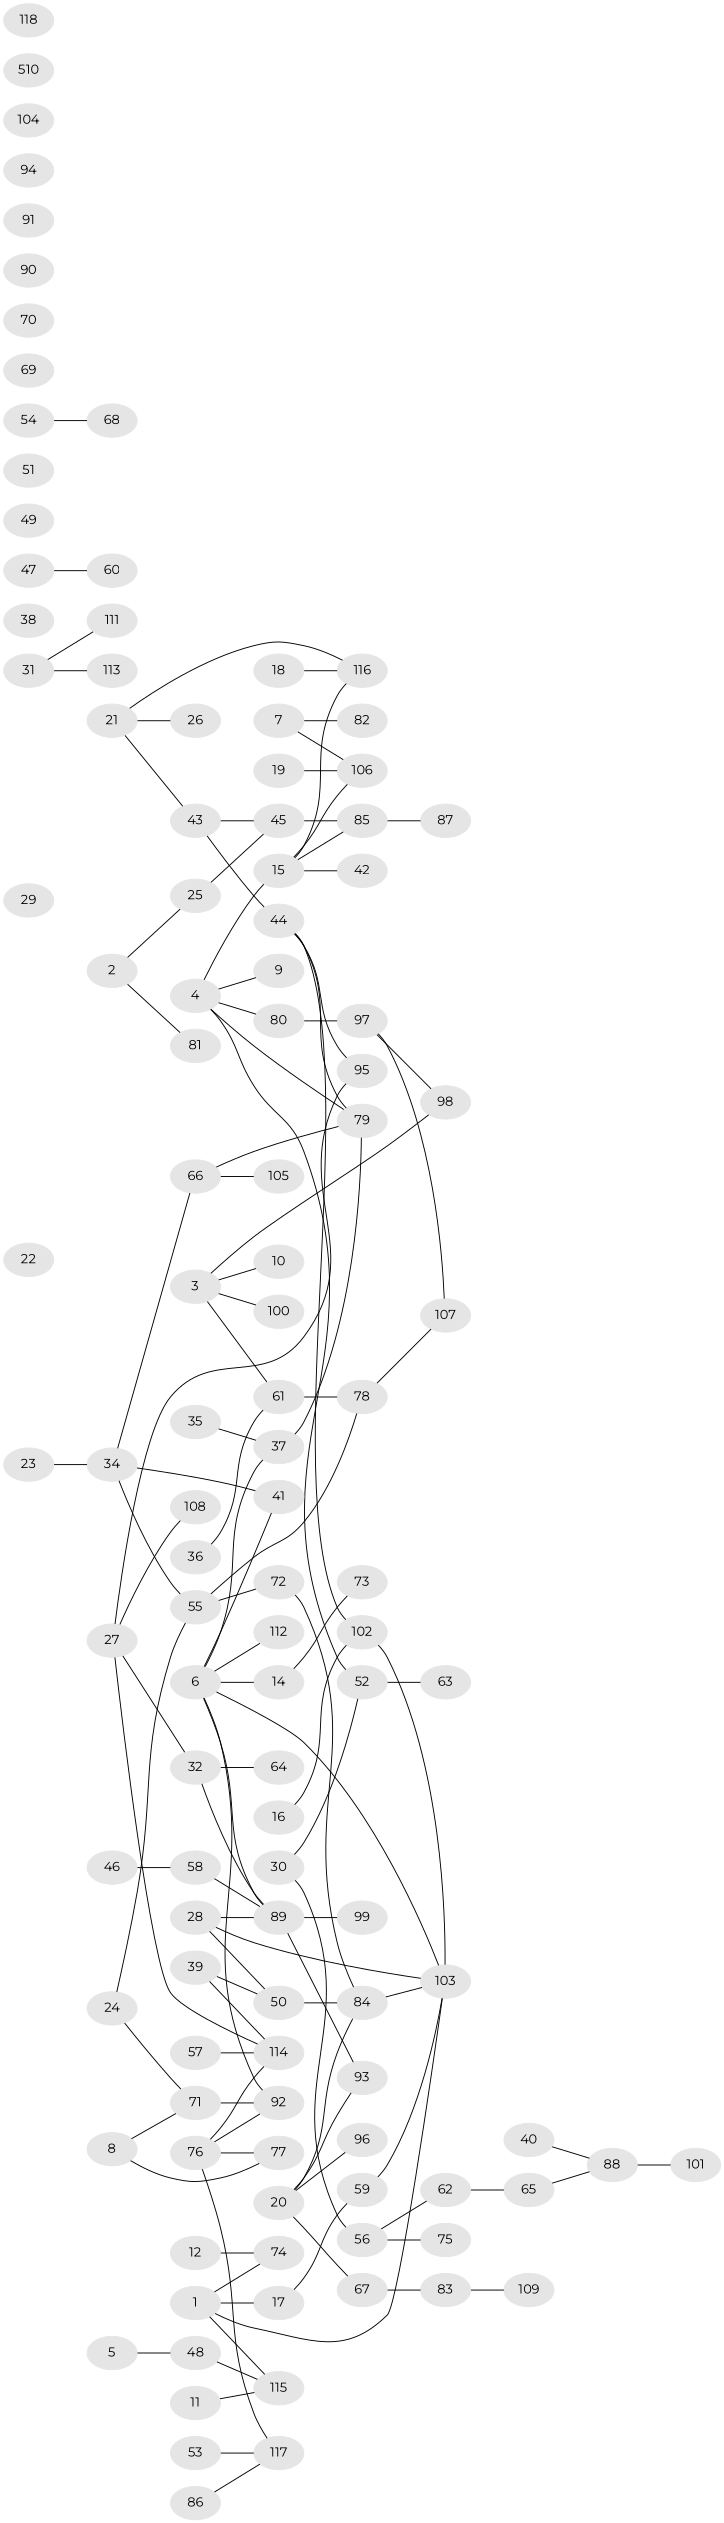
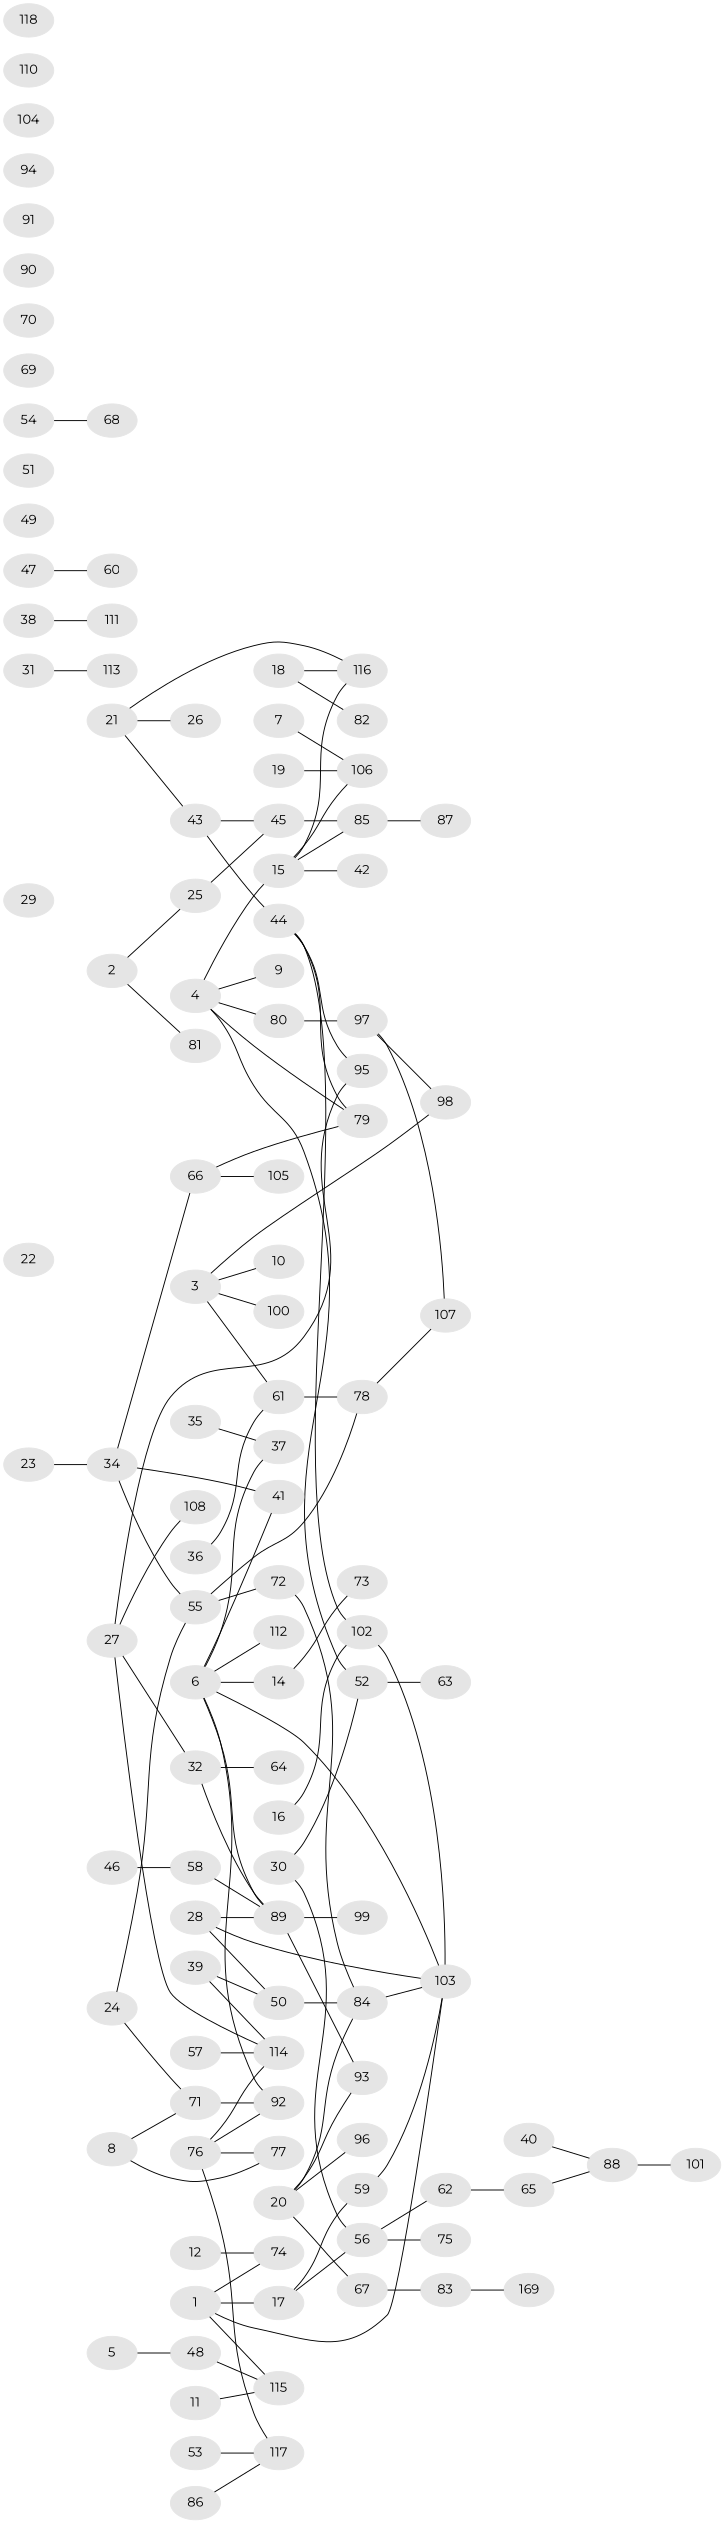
(29, 70) -> (29, 70)
(70, 646) -> (71, 621)
(321, 721) -> (321, 696)
(346, 1291) -> none
none -> (321, 2271)
(529, 2290) -> (529, 2290)
